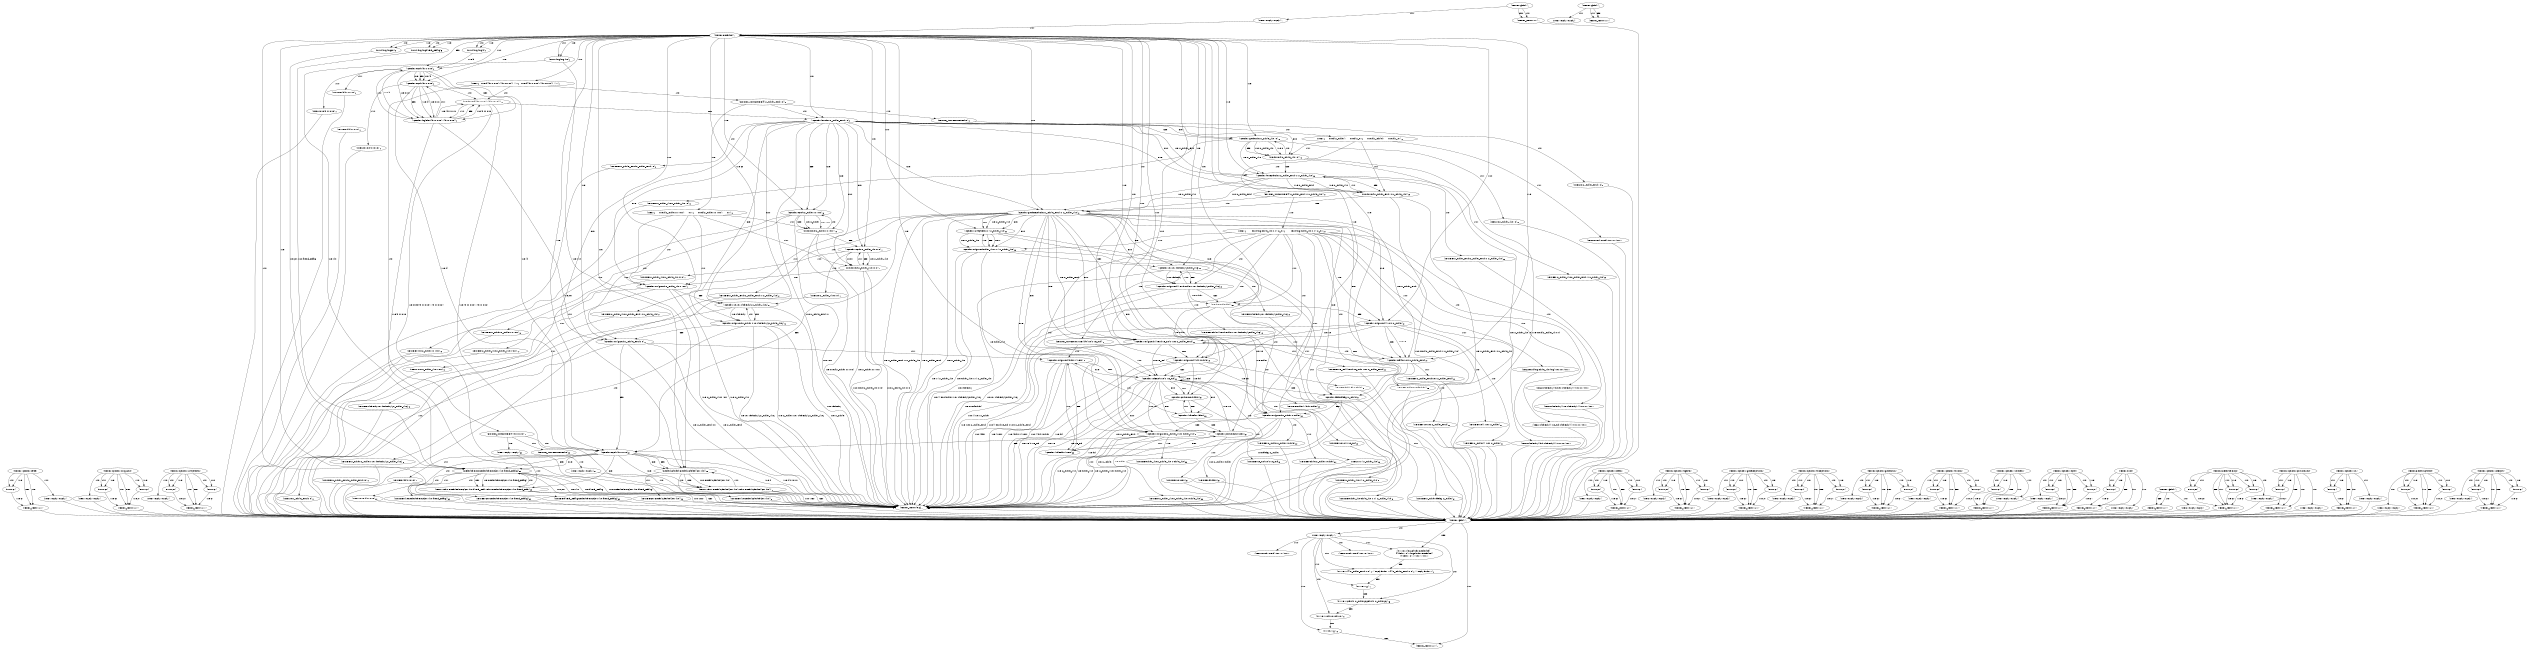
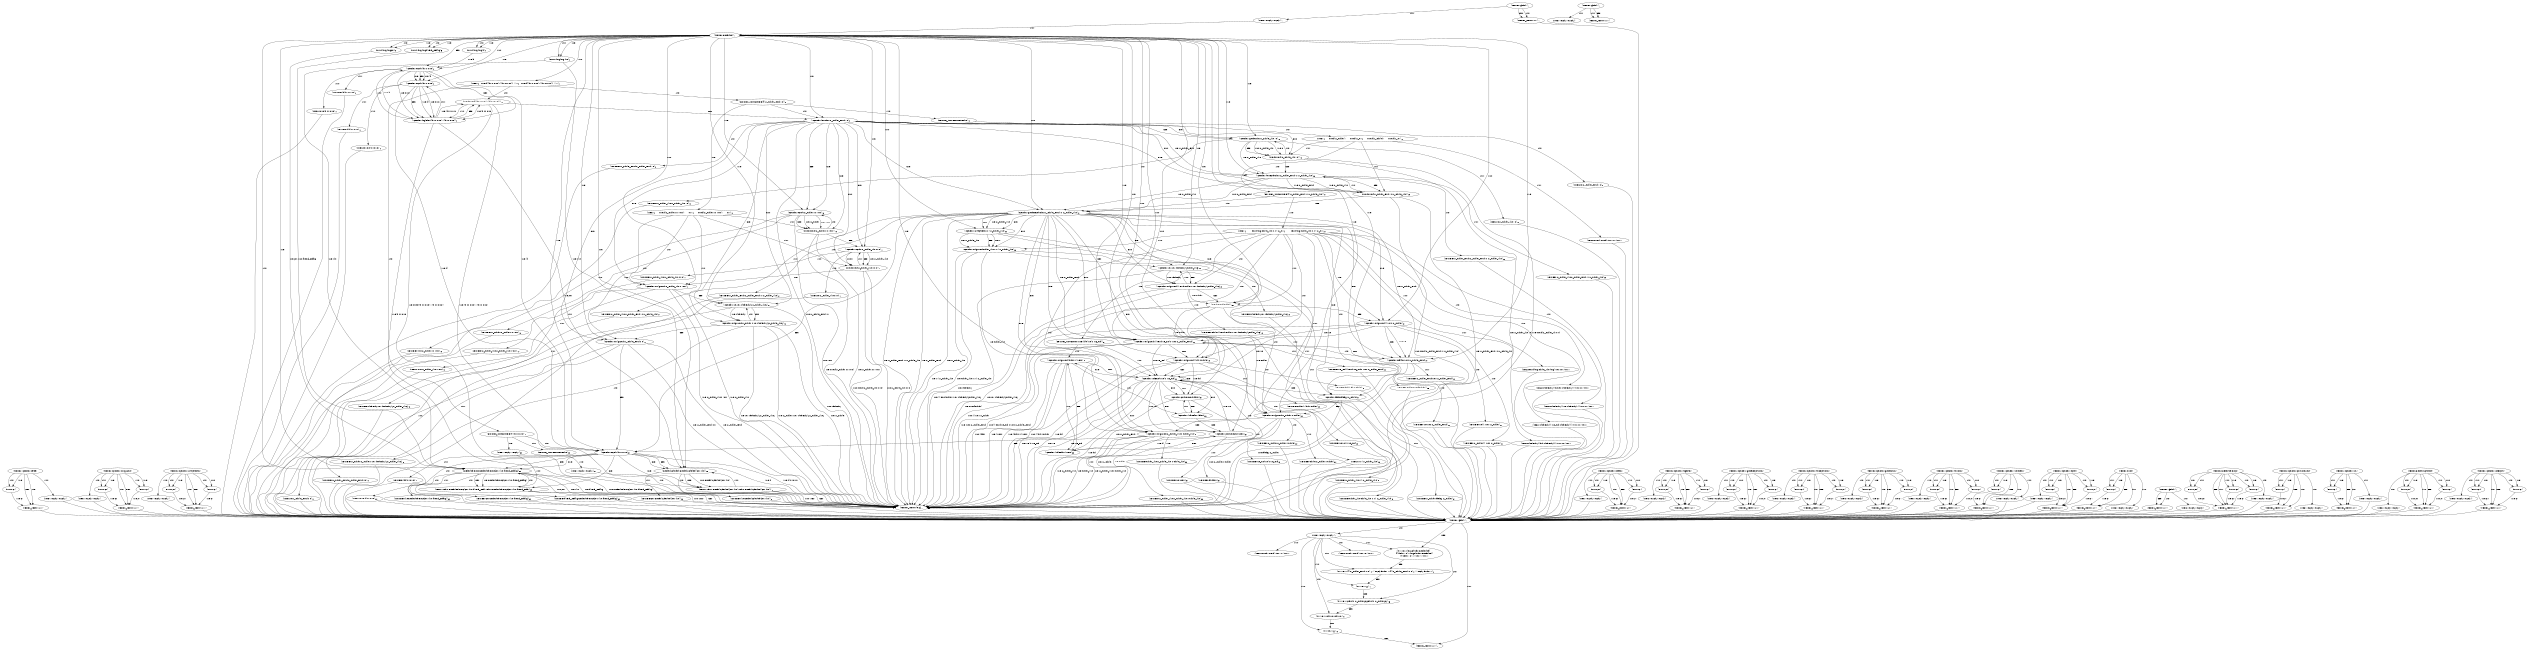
(454, 91) -> (369, 96)
(740, 167) -> (740, 167)
(982, 242) -> none
(1104, 342) -> (1104, 342)
(846, 351) -> (459, 405)
(1245, 379) -> (1245, 379)
(1161, 443) -> (1161, 443)
